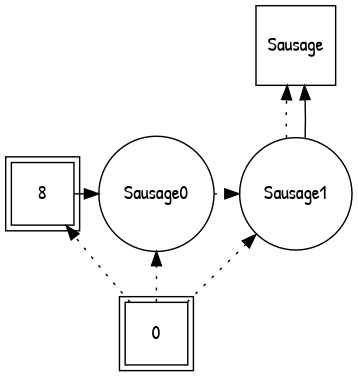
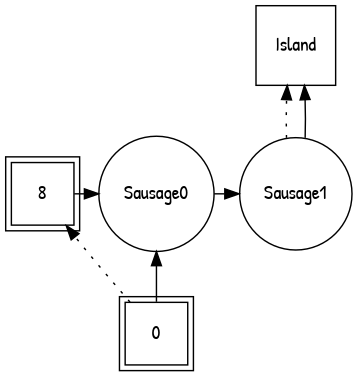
(296, 46) -> (296, 46)
(219, 194) -> (219, 194)
(216, 273) -> none
(156, 284) -> (156, 284)
